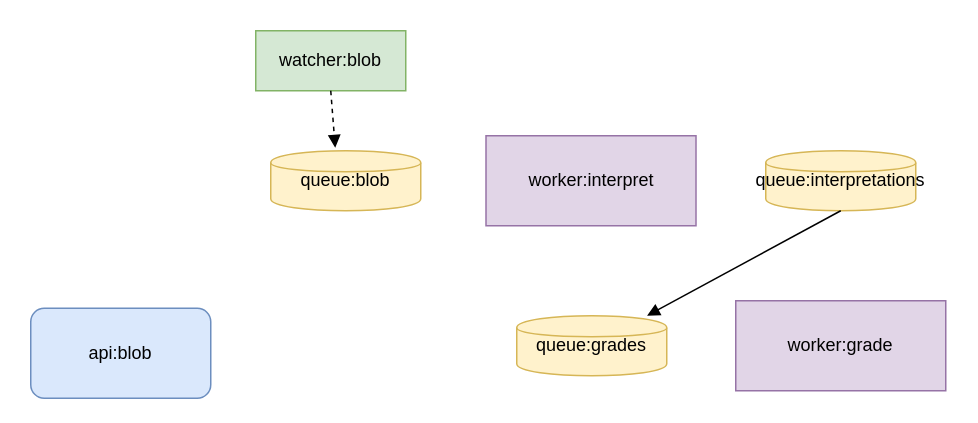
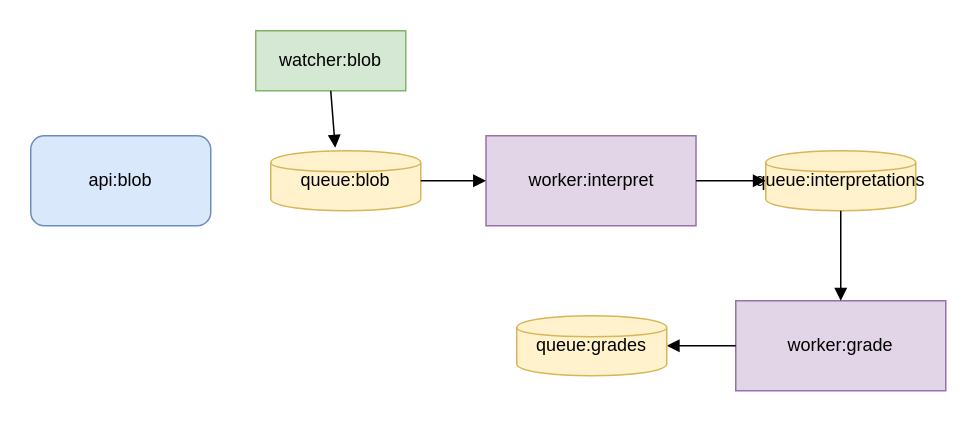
(333, 114) -> (333, 114)
none -> (447, 181)
none -> (724, 181)
(749, 260) -> (841, 249)
none -> (707, 346)
(121, 353) -> (121, 181)
